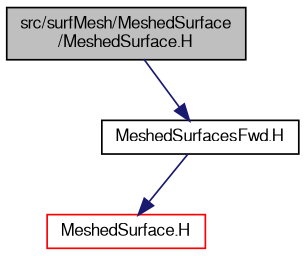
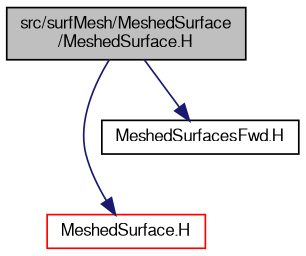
(169, 178) -> (84, 130)
